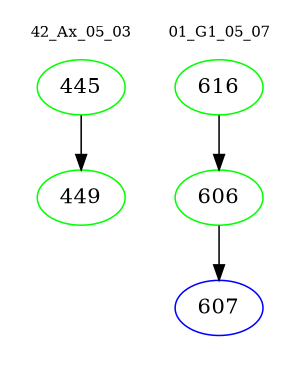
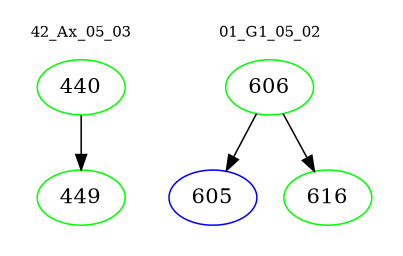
(220, 33) -> (270, 33)
(81, 87) -> (81, 87)
(219, 135) -> (295, 136)
(219, 308) -> (213, 198)
